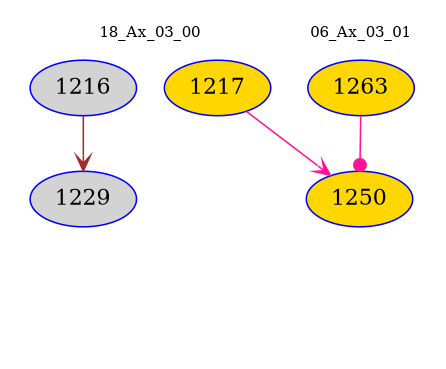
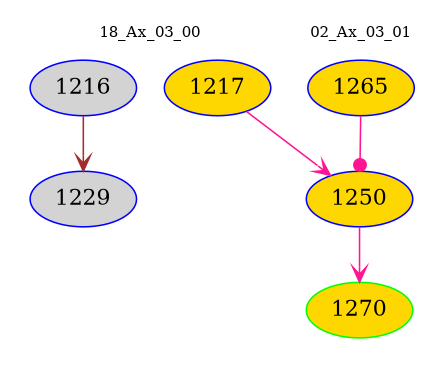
(361, 33) -> (361, 33)
(361, 88) -> (361, 88)
none -> (360, 310)
